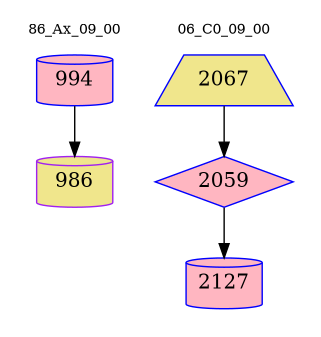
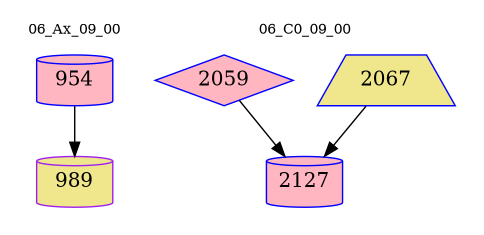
(75, 30) -> (75, 30)
(75, 80) -> (75, 80)
(224, 124) -> (350, 126)
(75, 182) -> (75, 182)
